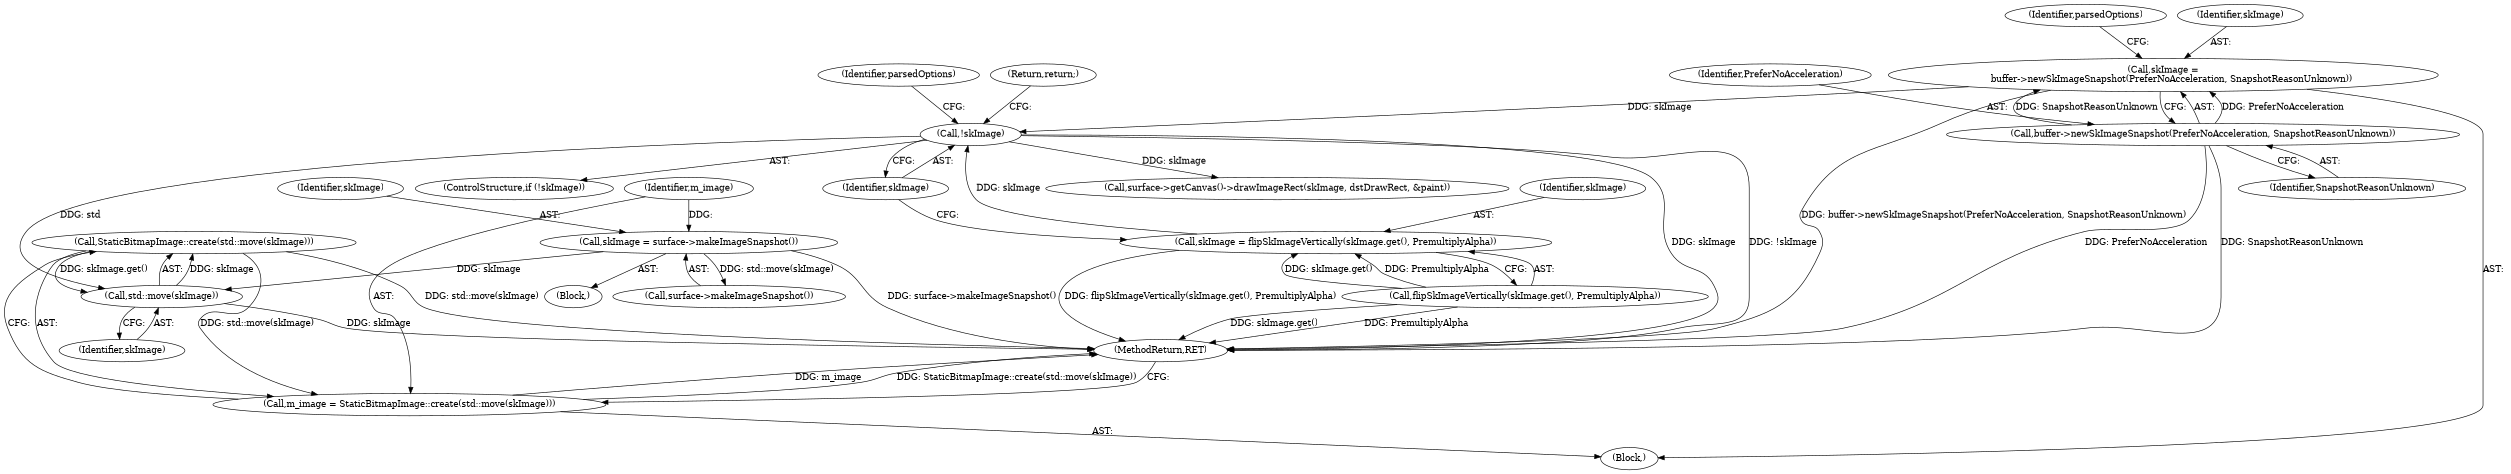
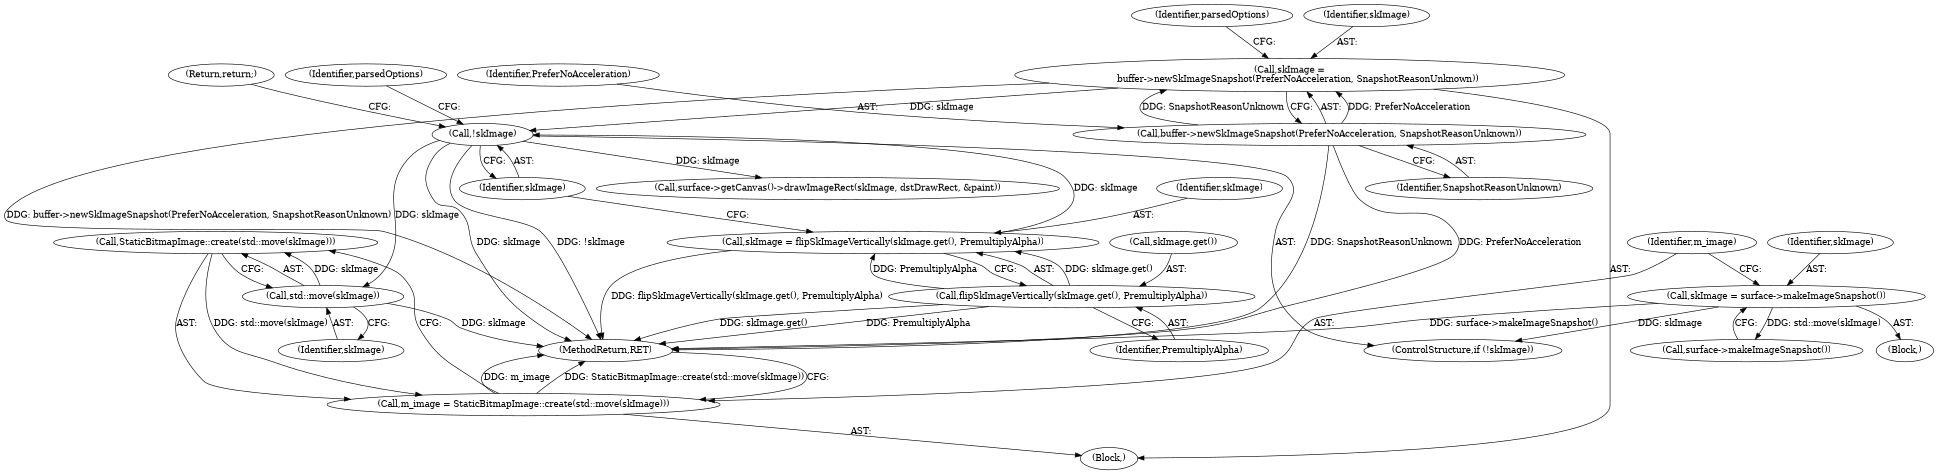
(80, 216) -> (427, 216)
(702, 216) -> (1752, 270)
none -> (1174, 243)
(104, 270) -> (254, 270)
(417, 270) -> (1620, 324)
(701, 270) -> (1748, 324)
(679, 334) -> none
none -> (1179, 351)
